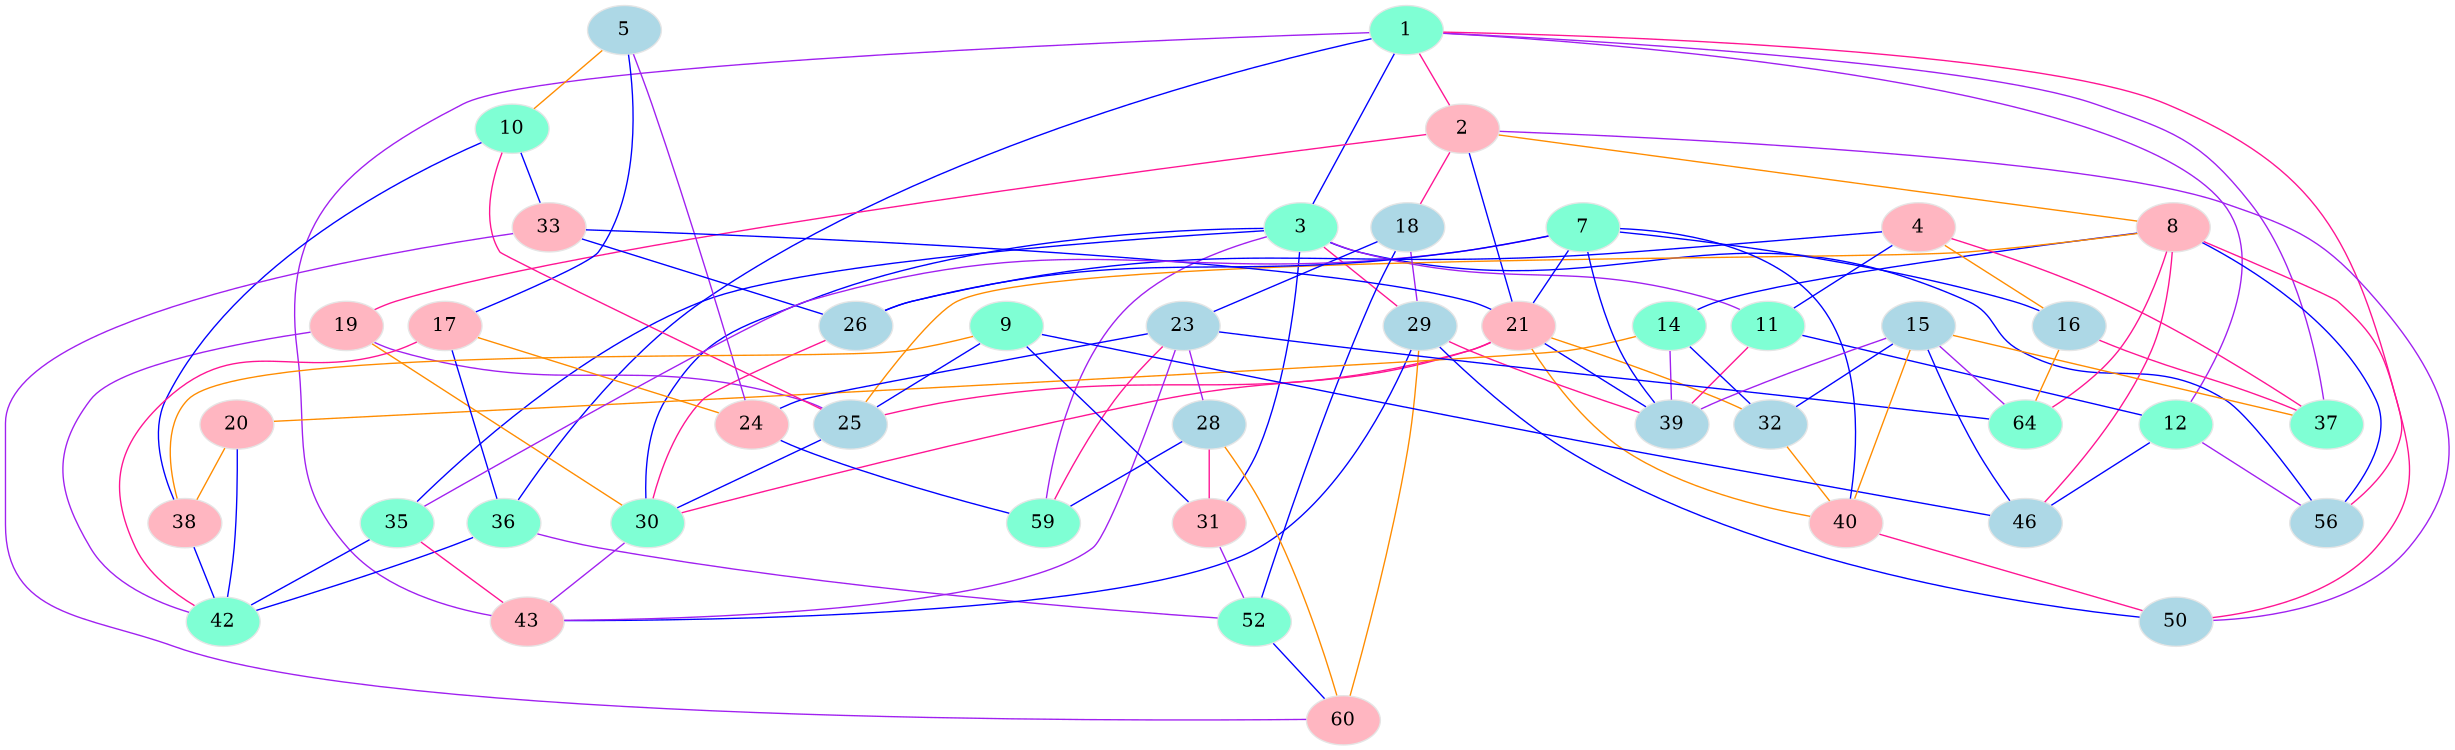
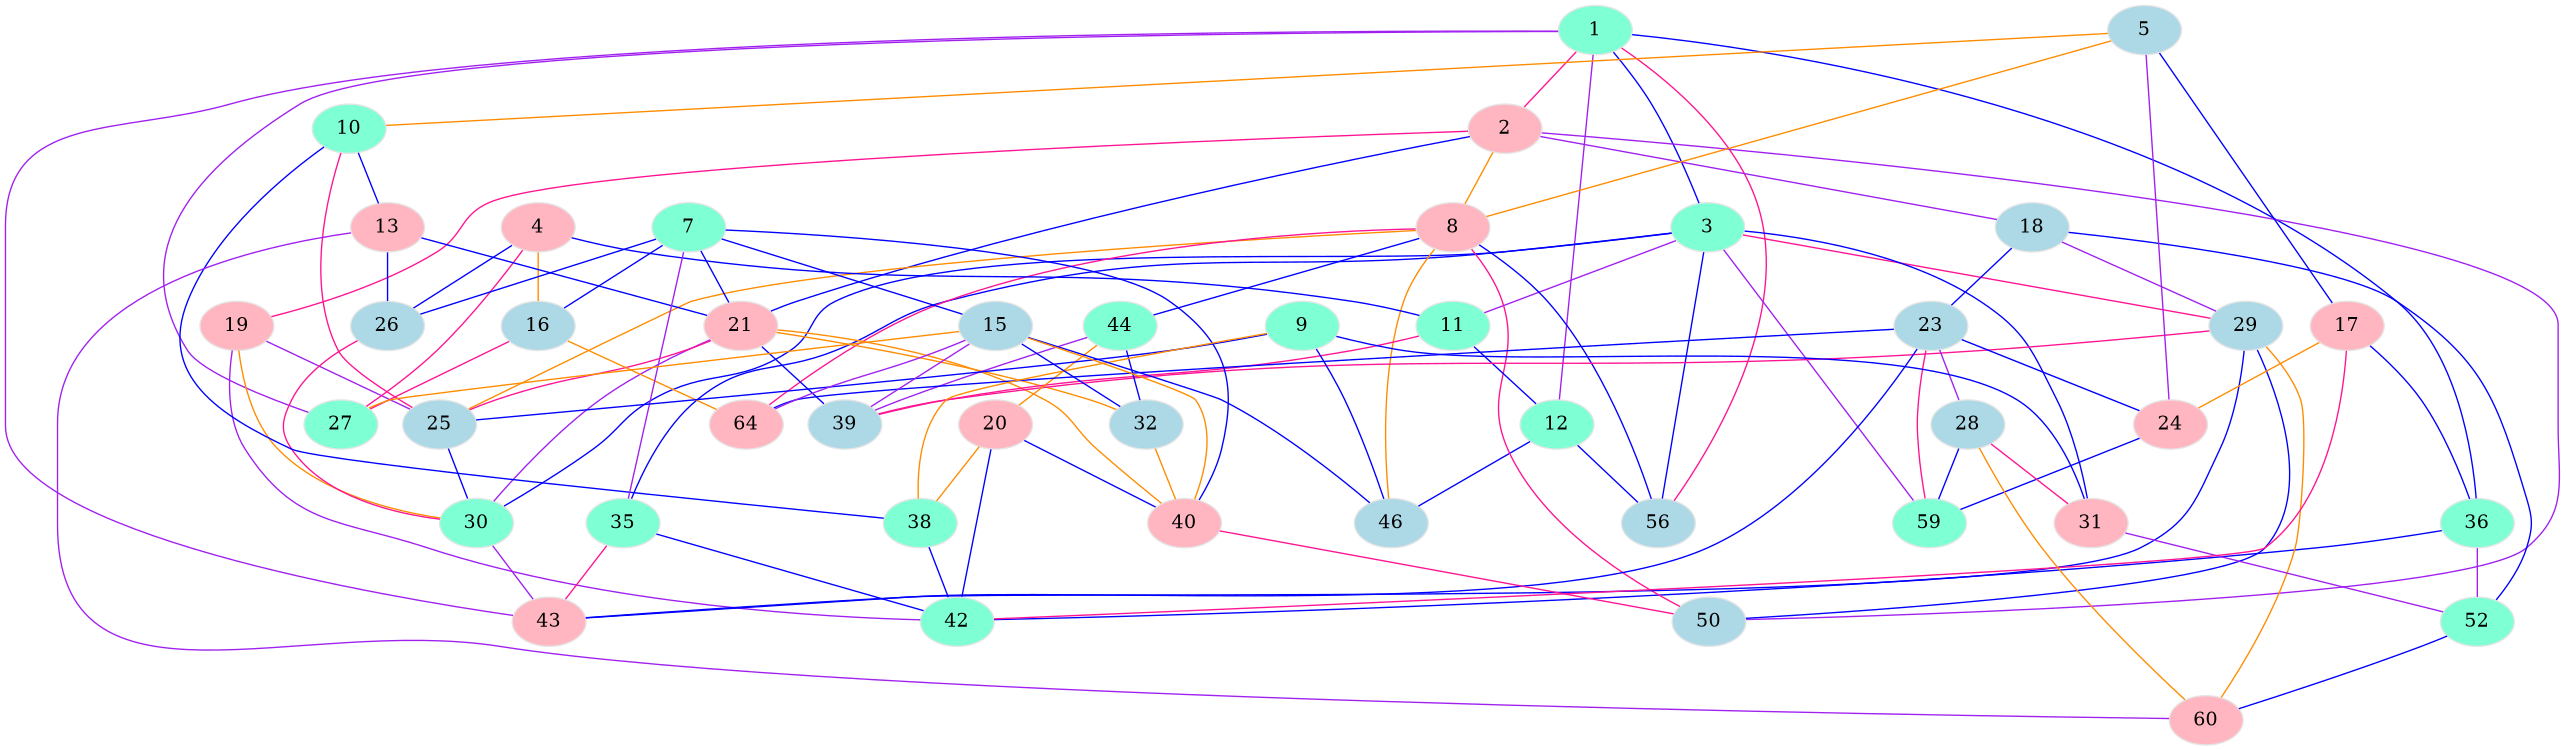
none -> (1799, 129)
(1435, 178) -> (1769, 178)
(549, 227) -> (388, 227)
(1669, 326) -> (1120, 326)
(1612, 332) -> (788, 260)
(2132, 388) -> (1389, 375)
(1084, 416) -> (602, 398)
(2025, 425) -> (746, 425)
(2327, 425) -> (341, 425)
none -> (1090, 474)
(2252, 474) -> (1608, 474)
(185, 523) -> (920, 523)
(977, 588) -> (1578, 579)
